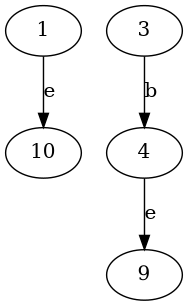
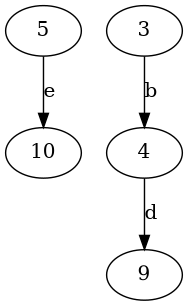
(43, 31) -> (43, 31)
(151, 214) -> (152, 214)
